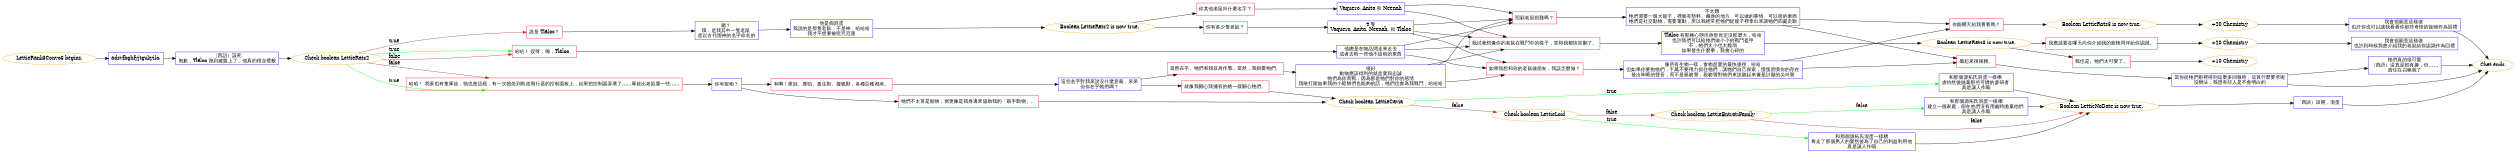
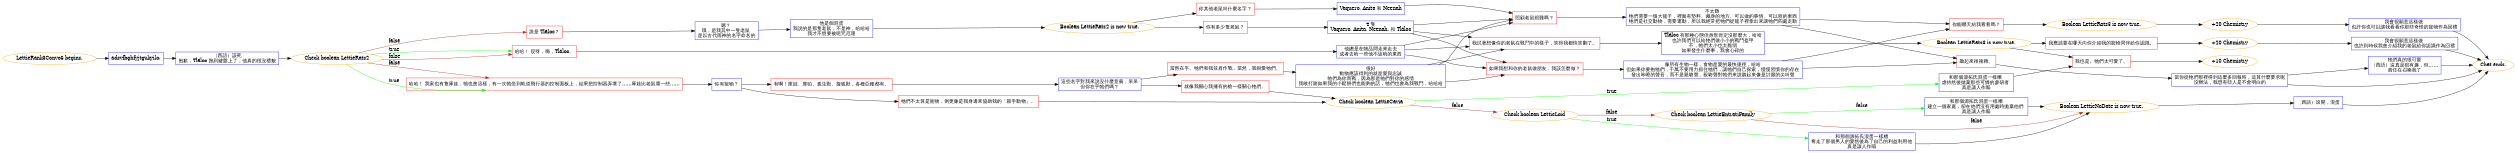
(1452, 20) -> none
(394, 41) -> (394, 41)
none -> (2462, 54)
(2042, 95) -> (2039, 72)
